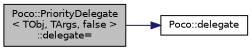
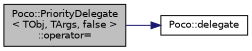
(65, 25) -> (65, 25)
